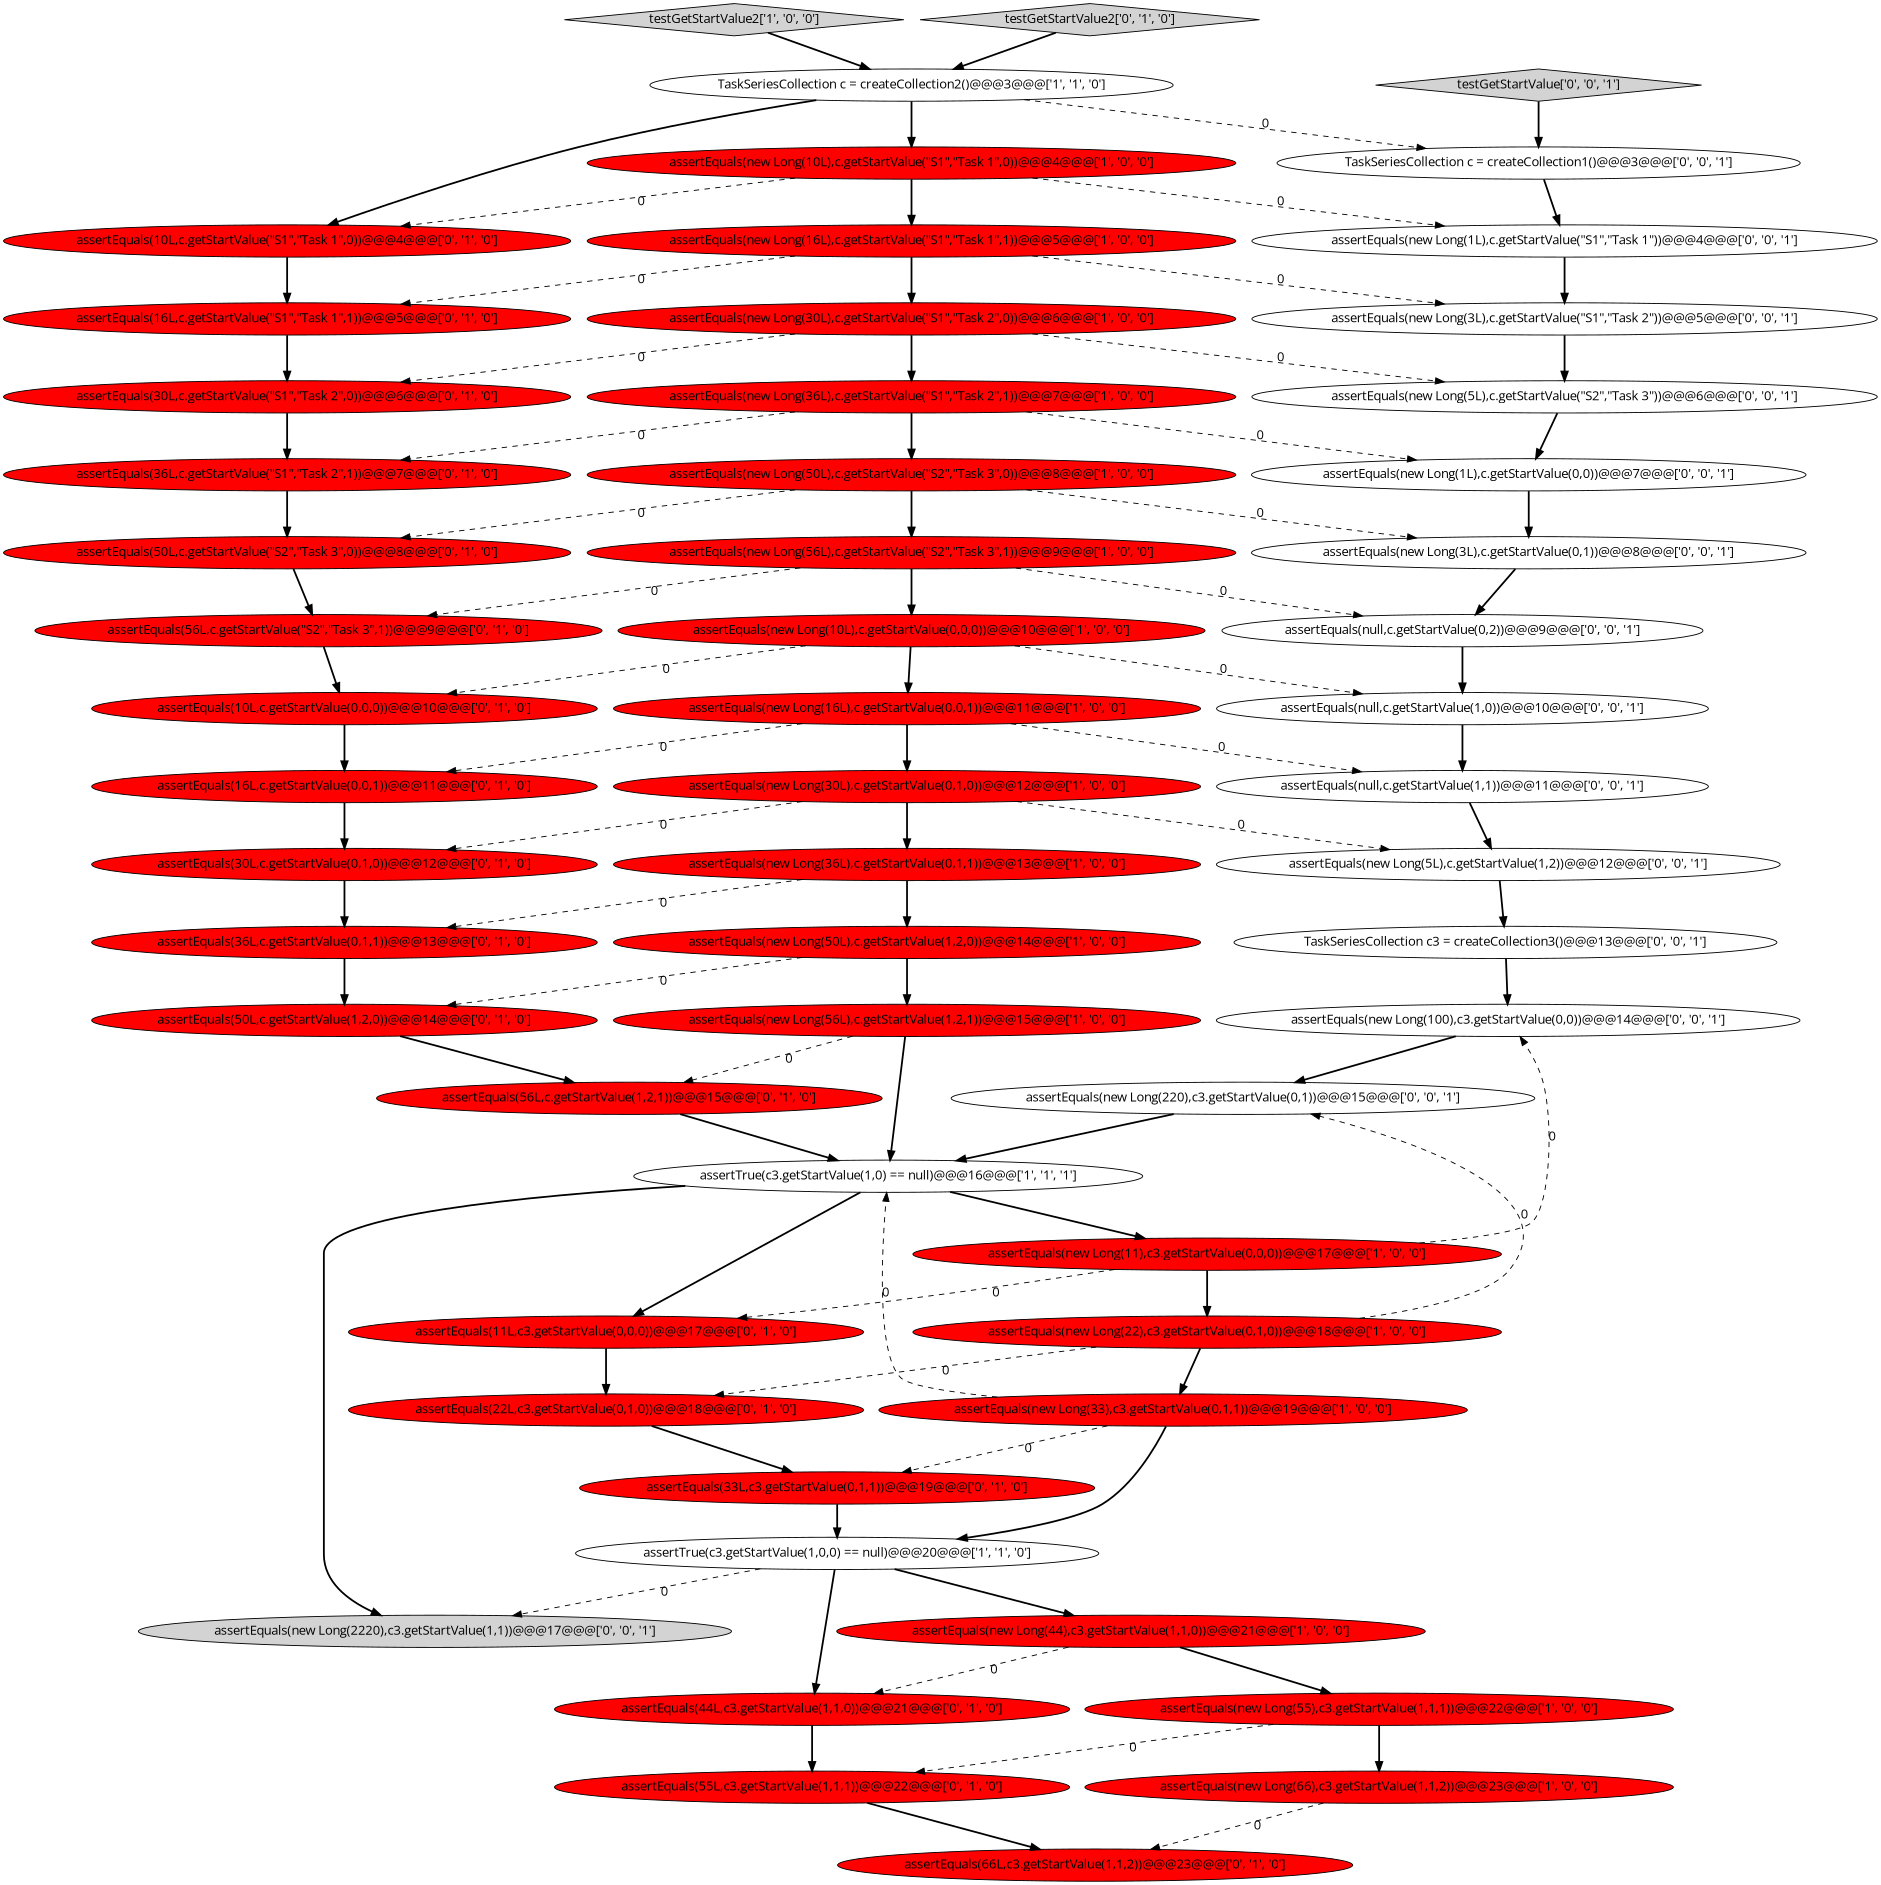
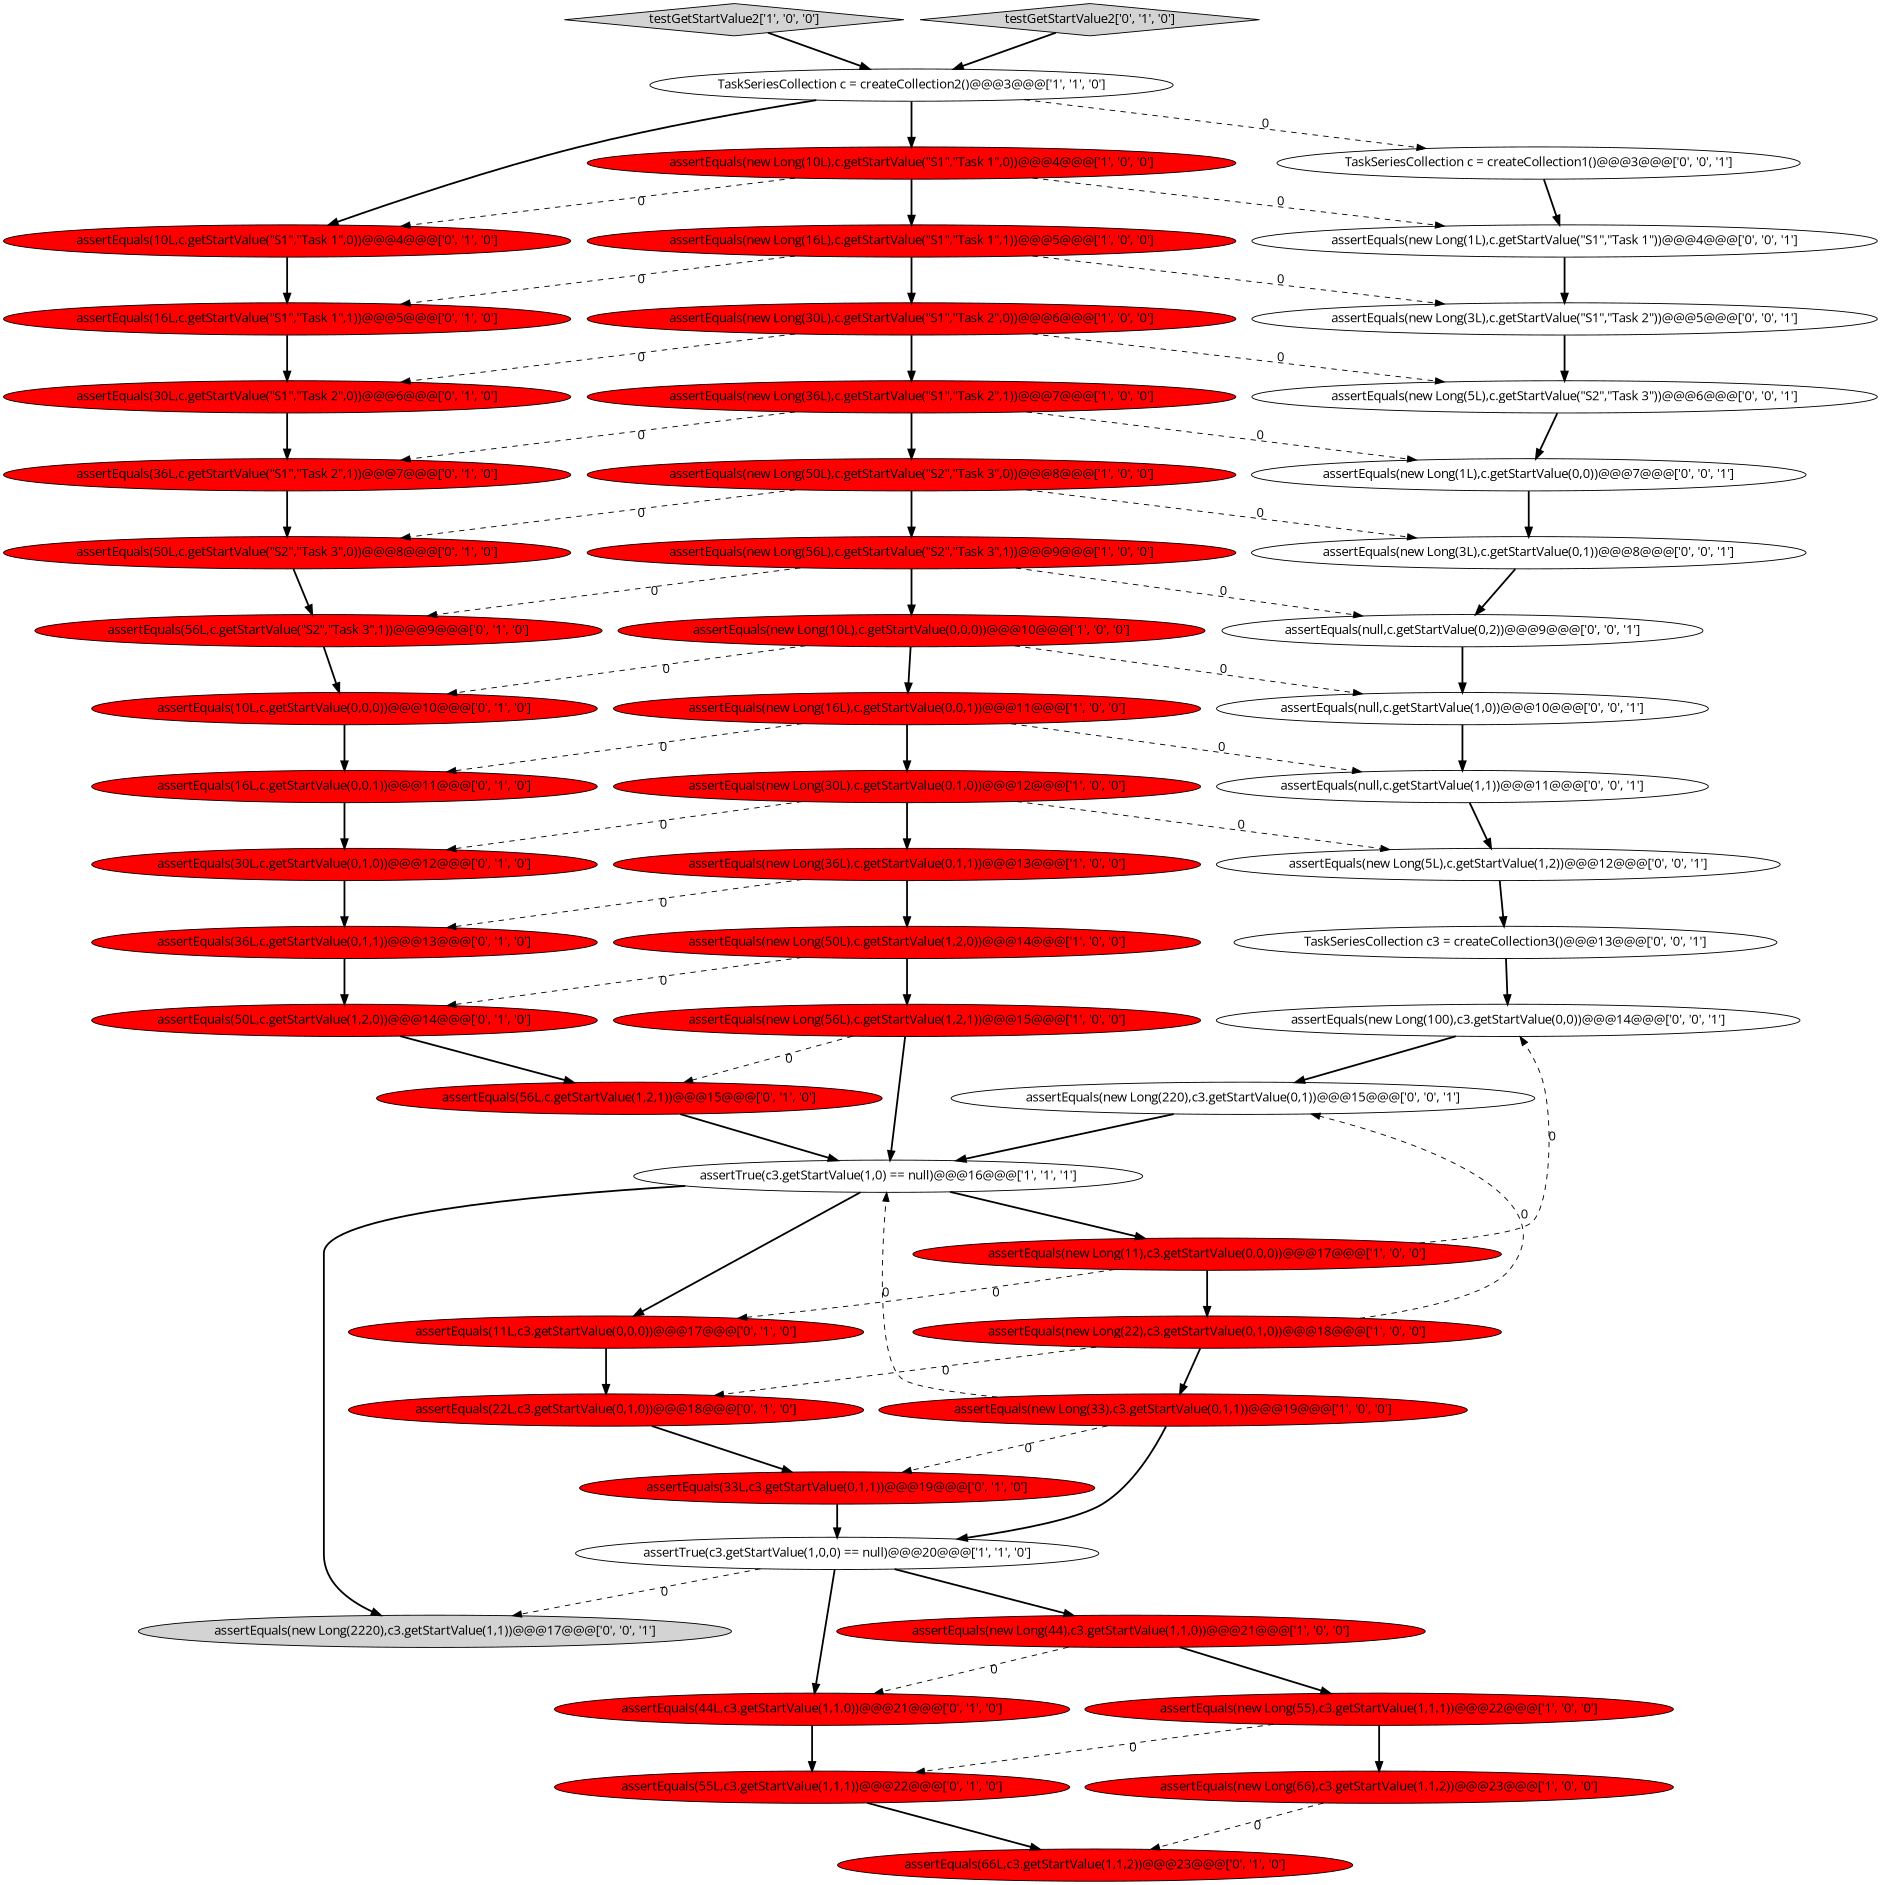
(1539, 85) -> none
